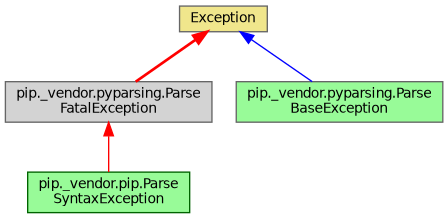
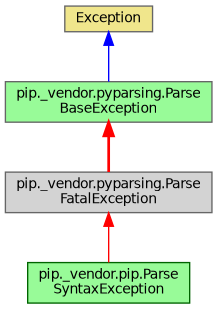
(166, 61) -> (109, 154)
